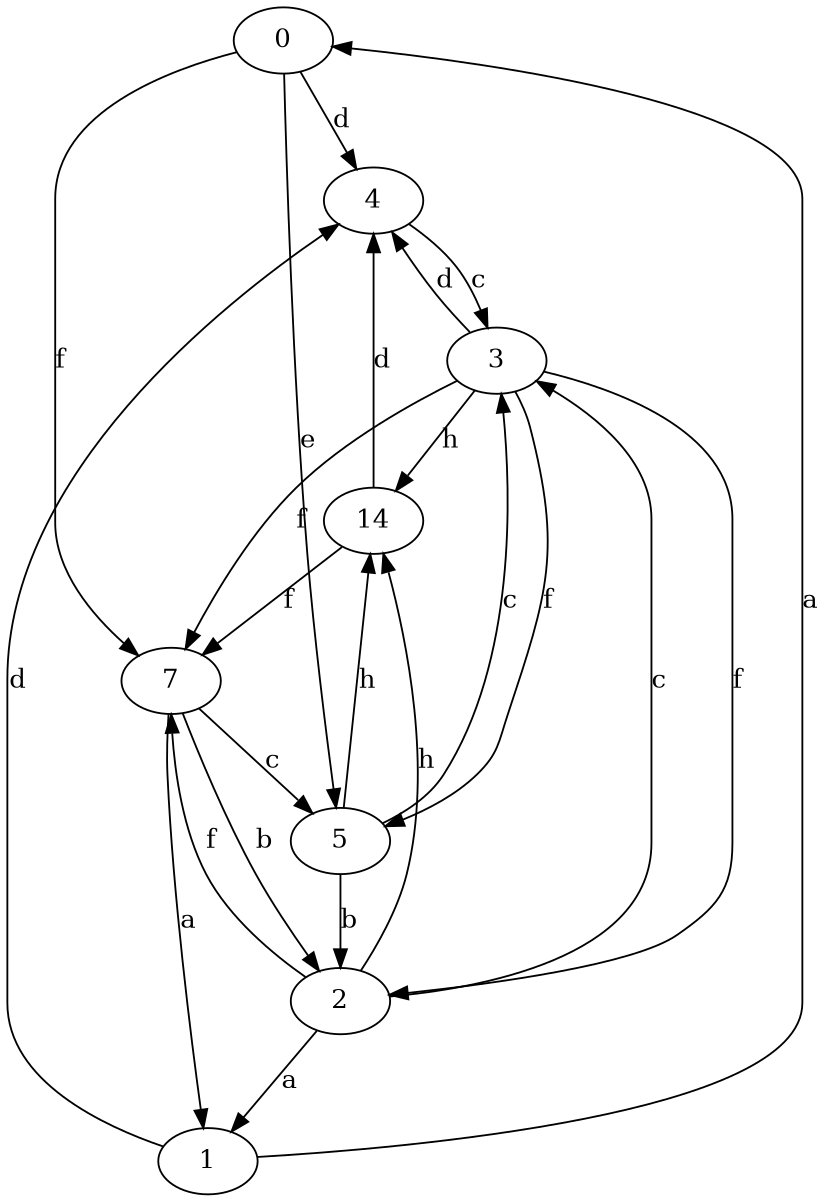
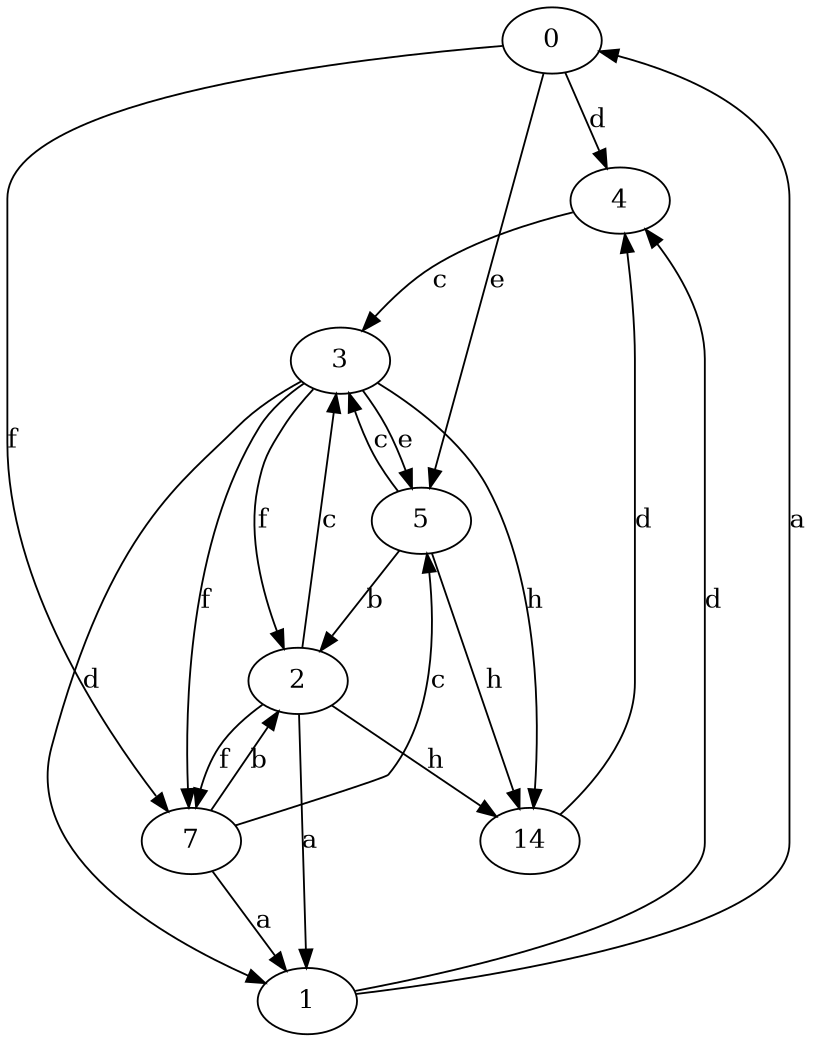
(434, 292) -> (70, 685)
(280, 595) -> none
(548, 601) -> (406, 441)
